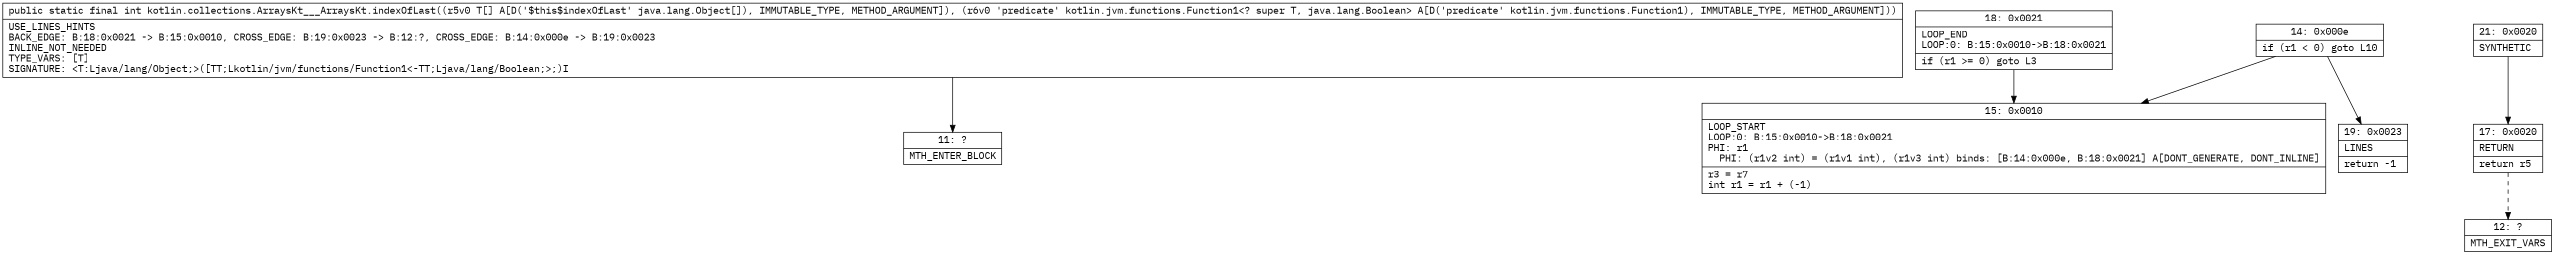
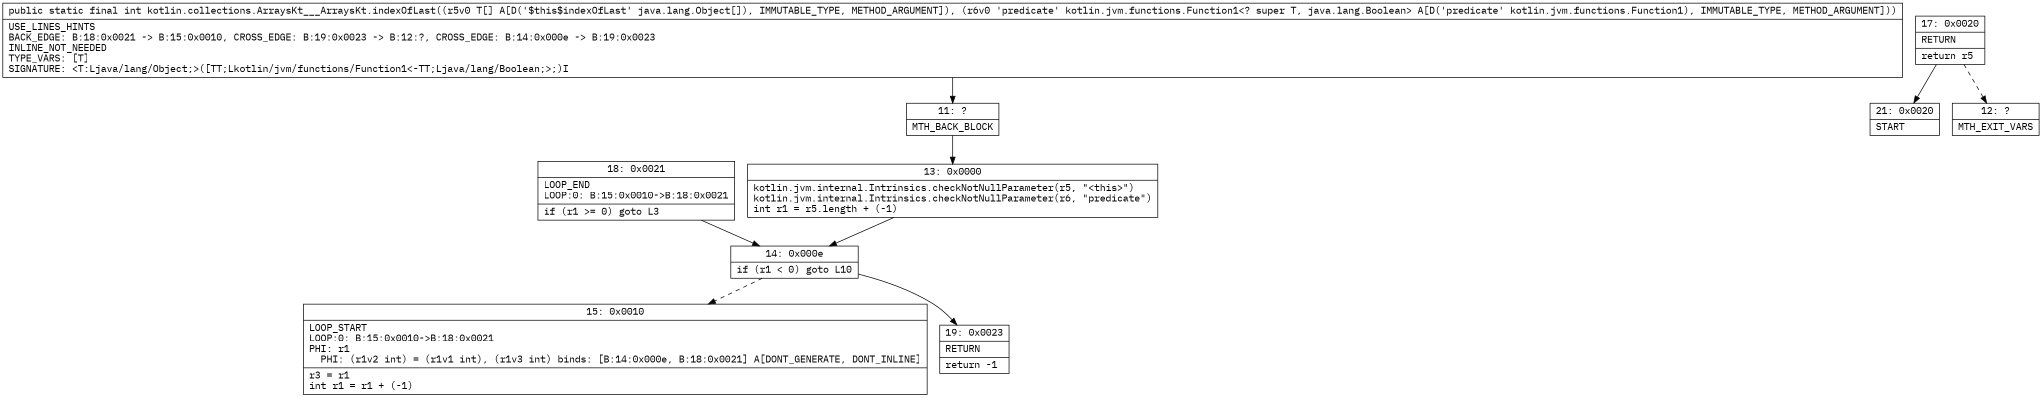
(2505, 48) -> (1890, 127)
(2212, 79) -> (738, 290)
(2014, 83) -> (727, 232)
(2508, 87) -> (1927, 81)
(2359, 148) -> (963, 349)
(953, 156) -> (953, 127)
(1728, 175) -> (329, 376)
none -> (953, 191)
